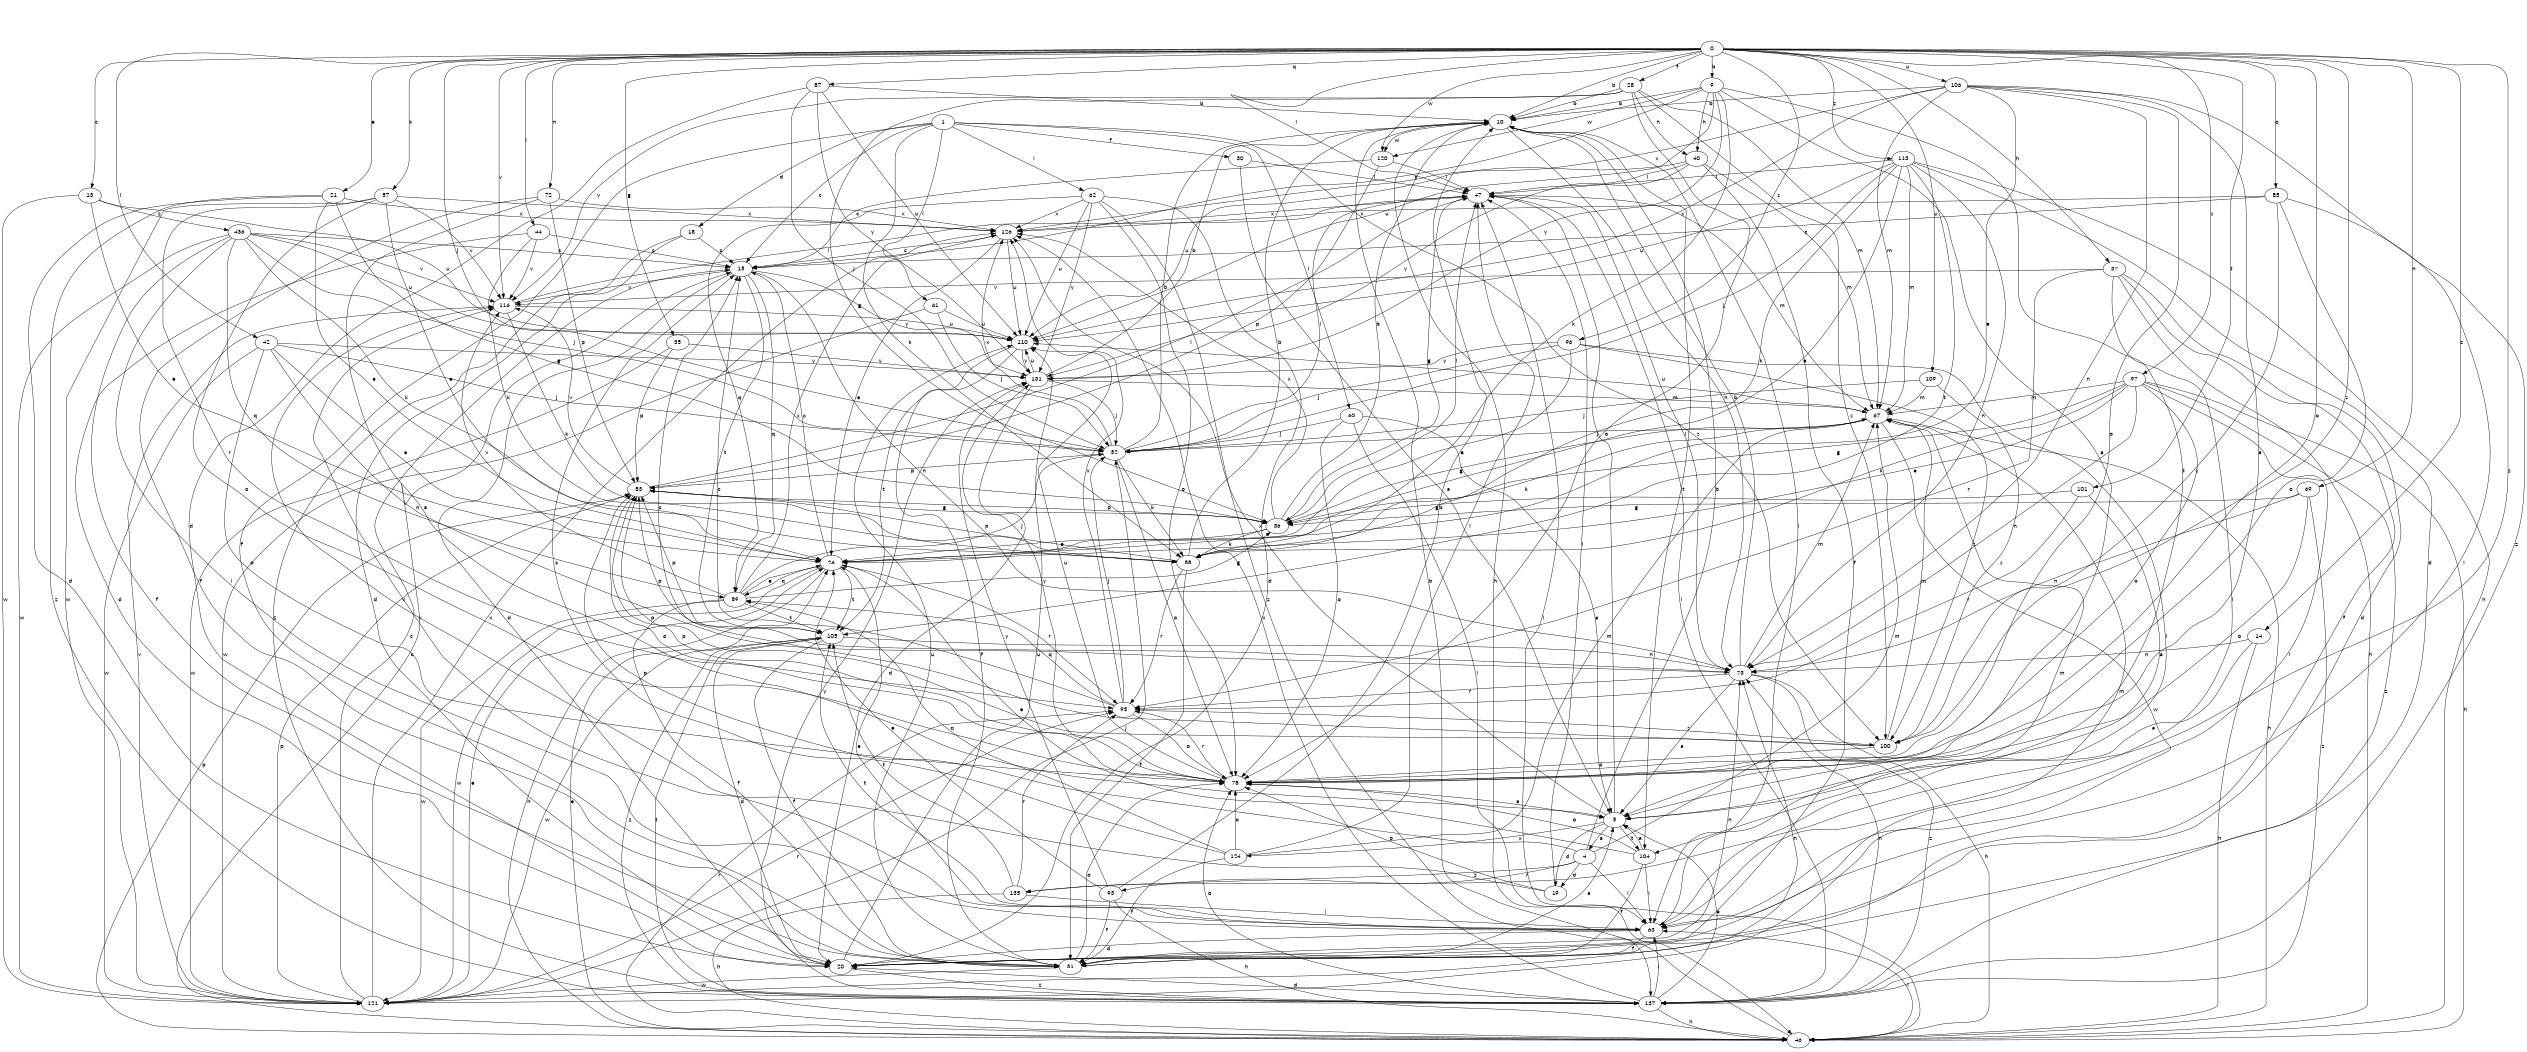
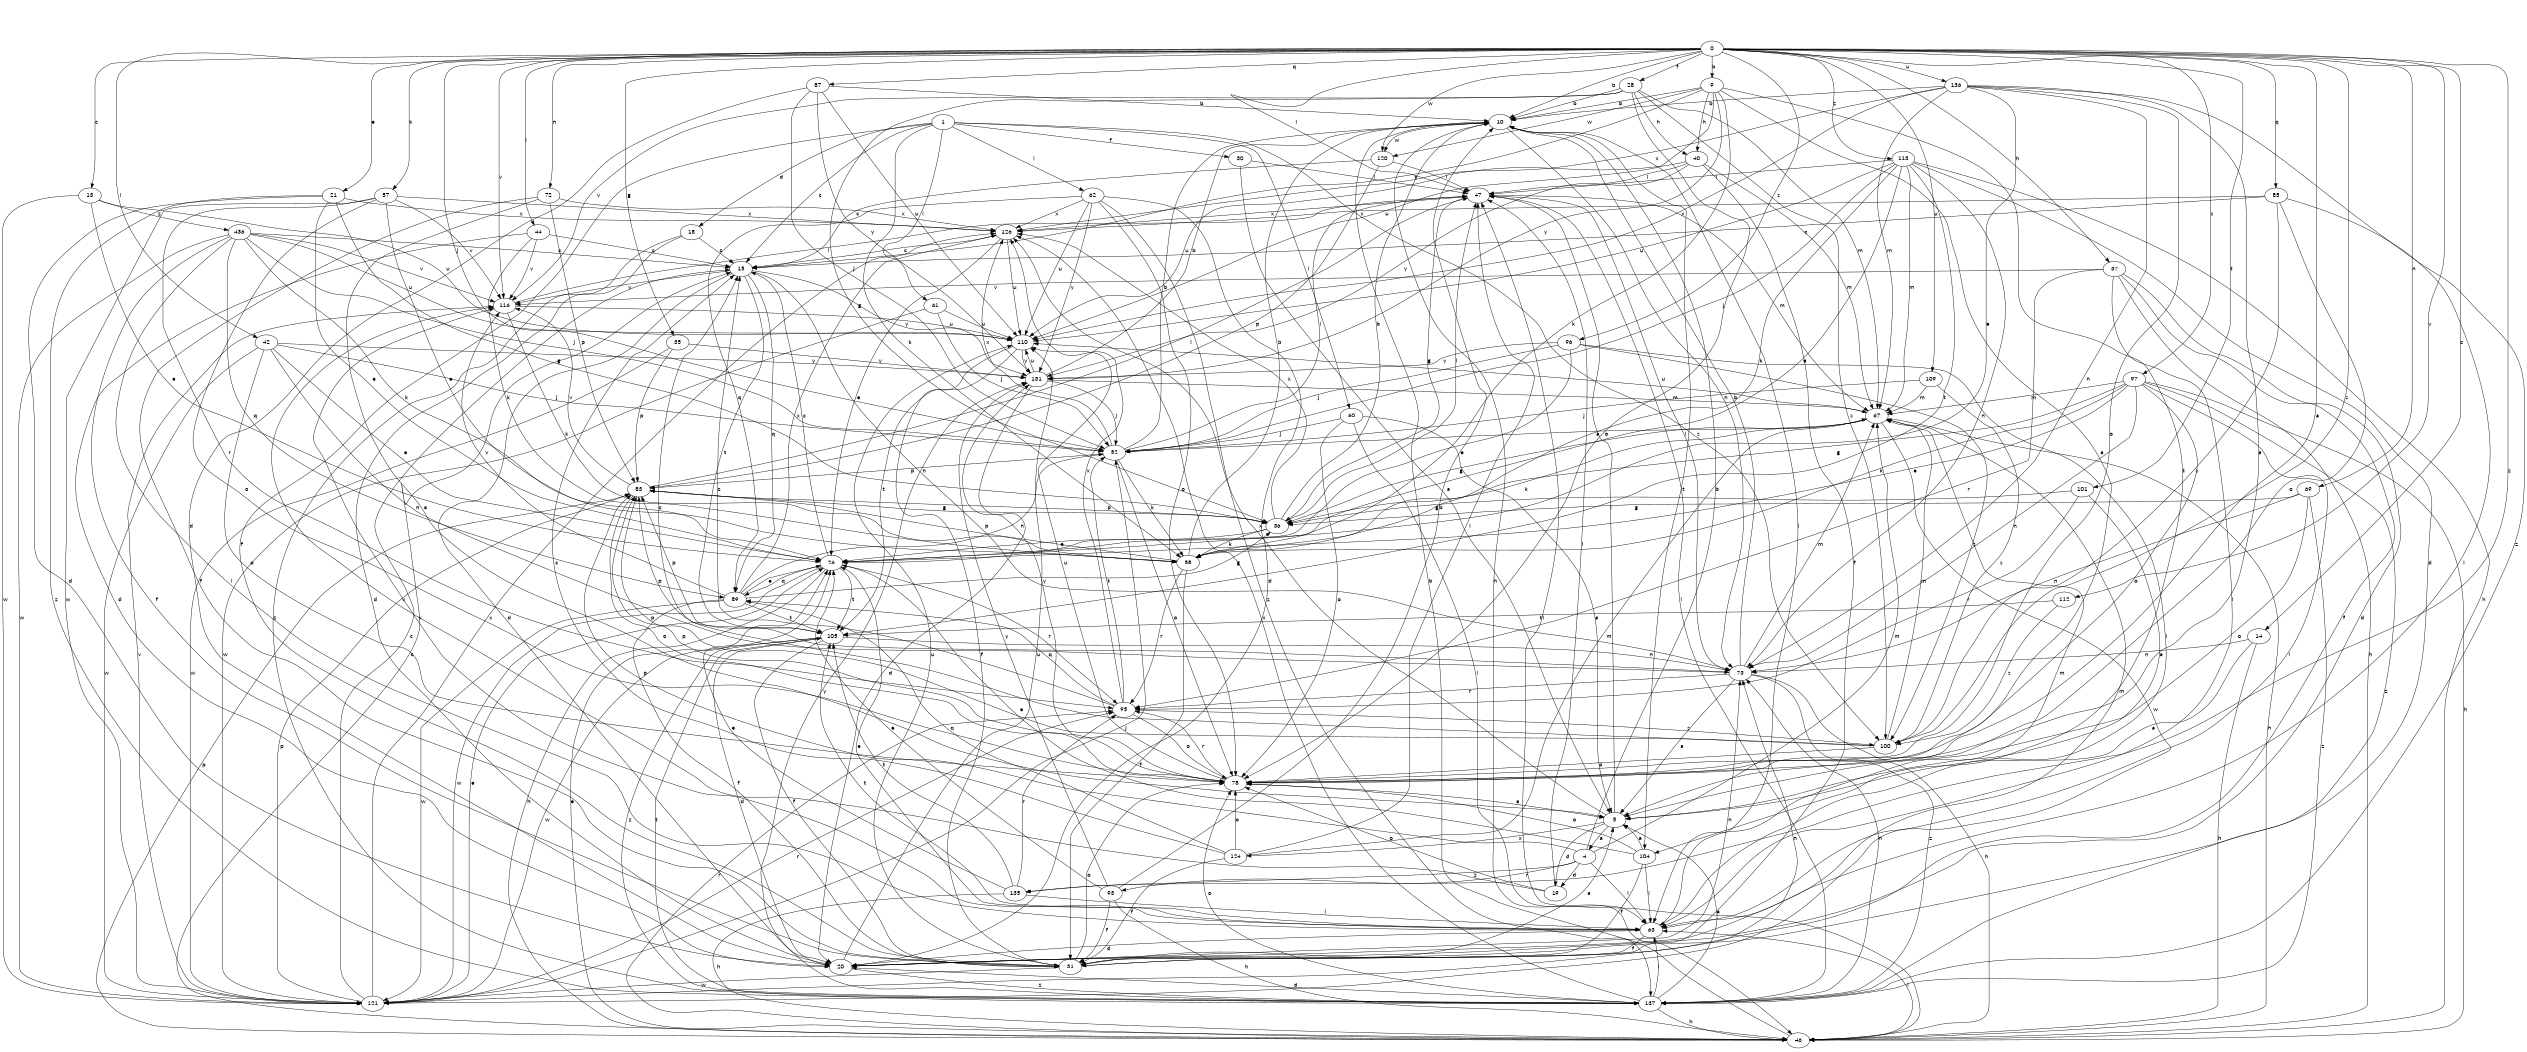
(1956, 85) -> (1956, 85)
(2317, 416) -> (2317, 416)
(1598, 434) -> (1598, 434)
(1022, 526) -> (1022, 526)
(1109, 581) -> (1109, 581)
none -> (2064, 600)
none -> (758, 755)
(1629, 837) -> none
